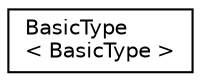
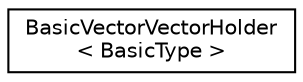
(100, 41) -> (152, 41)
